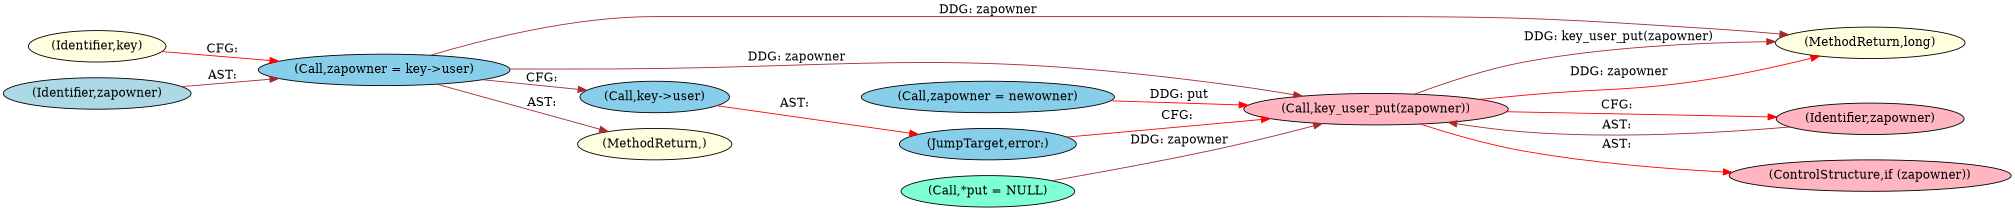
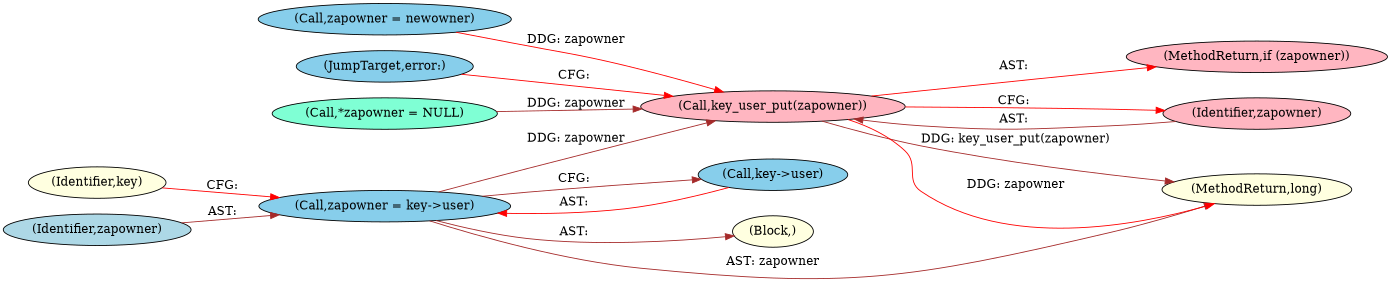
(988, 10) -> (773, 262)
(1179, 95) -> (576, 40)
(813, 119) -> (619, 209)
(655, 144) -> (773, 232)
(1870, 176) -> (1257, 57)
(988, 191) -> (385, 114)
